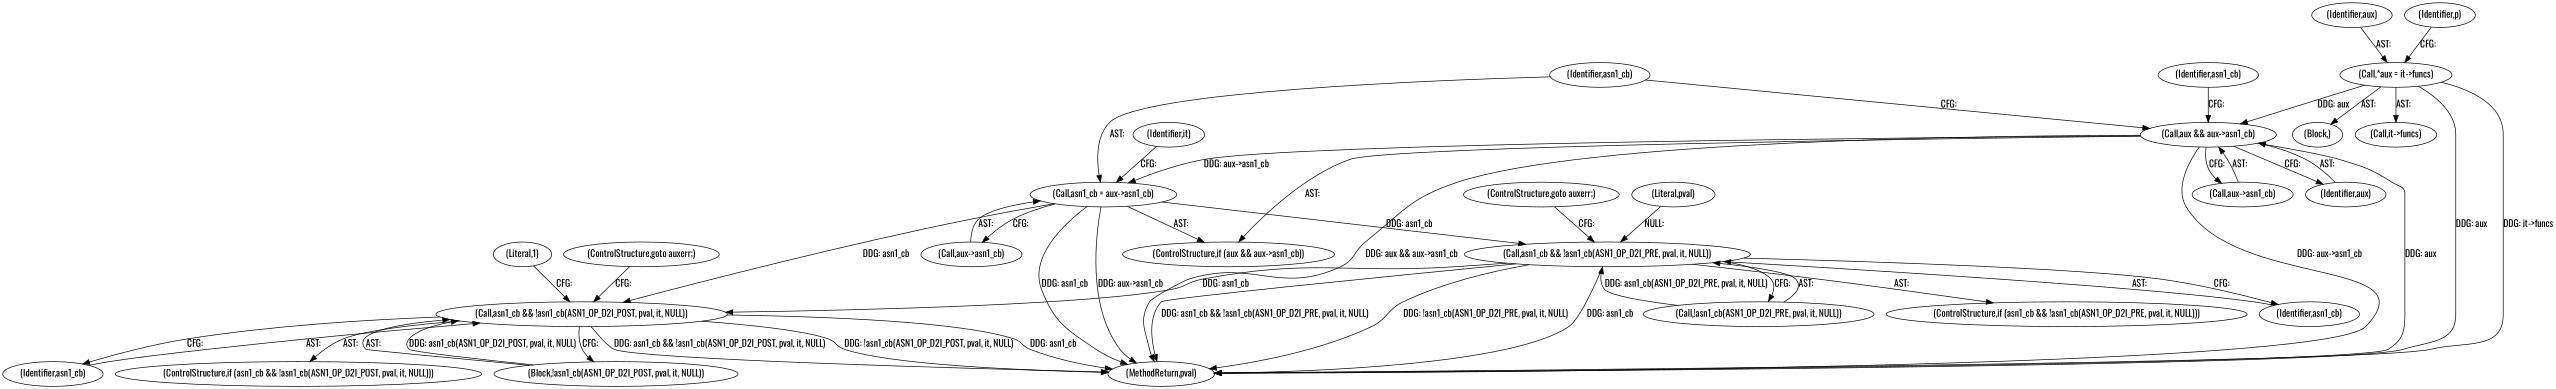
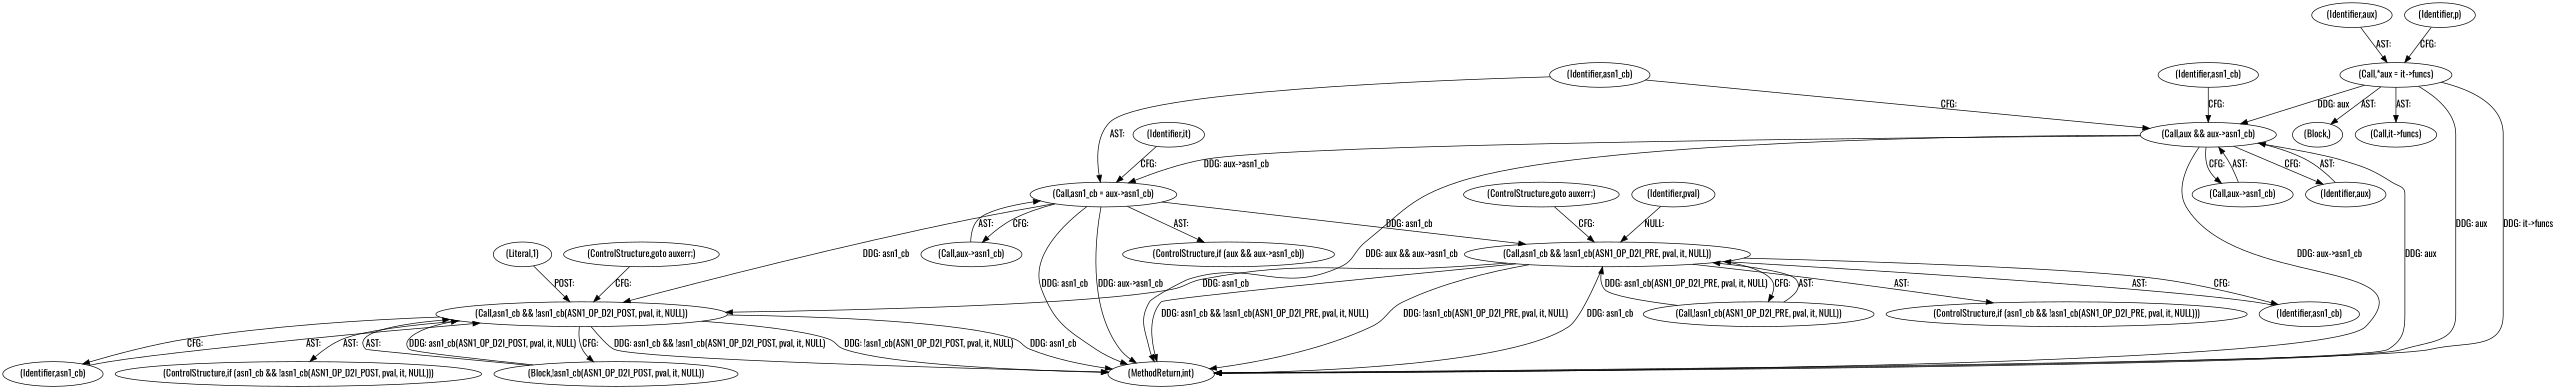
(1494, 149) -> none
(1673, 195) -> (1673, 195)
(565, 284) -> (565, 284)
(1161, 374) -> (1161, 374)
